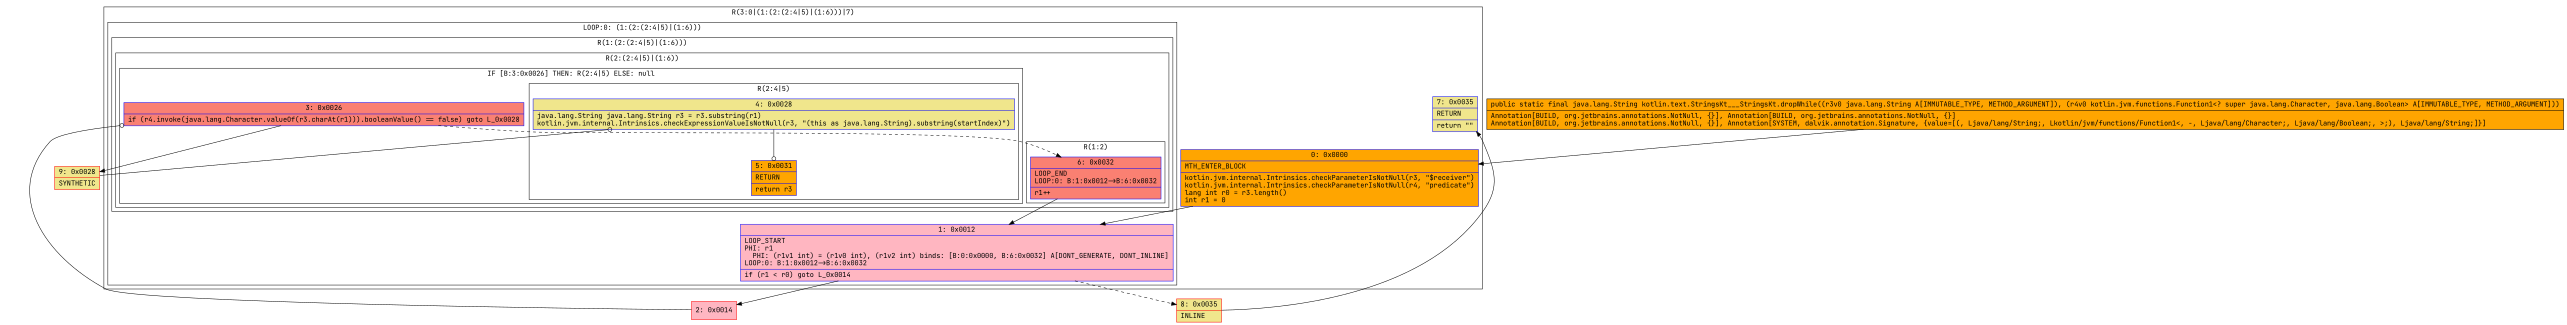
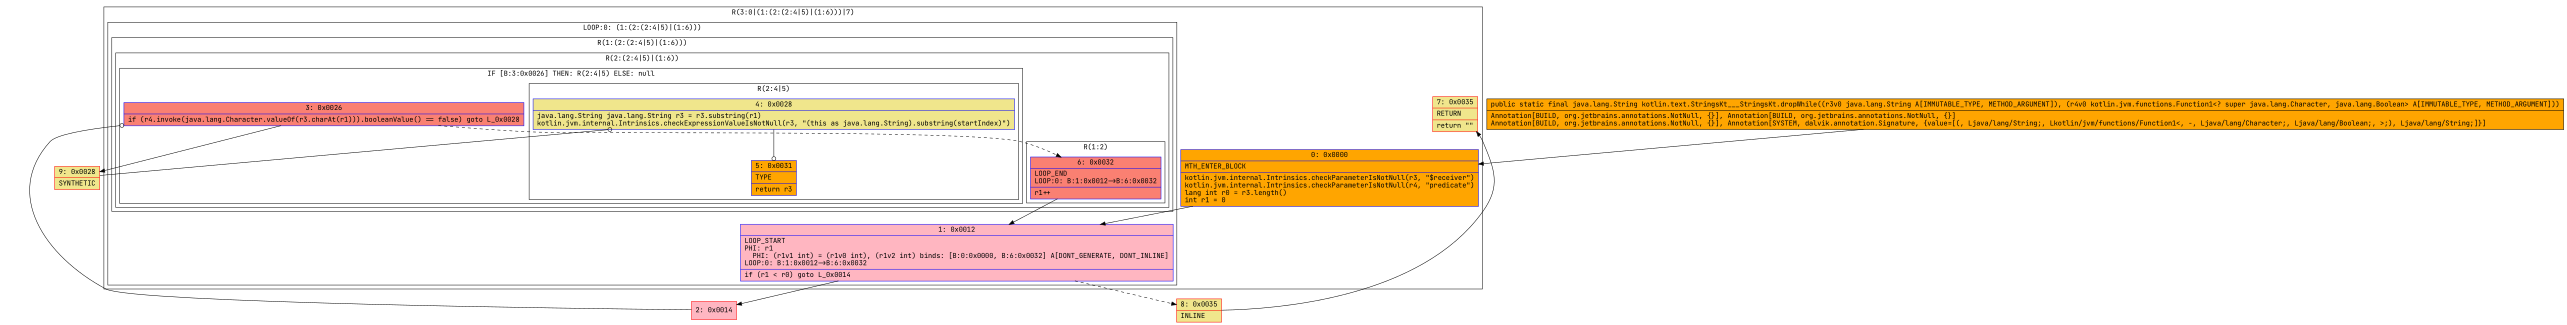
(1455, 114) -> (1455, 114)
(768, 178) -> (764, 178)
